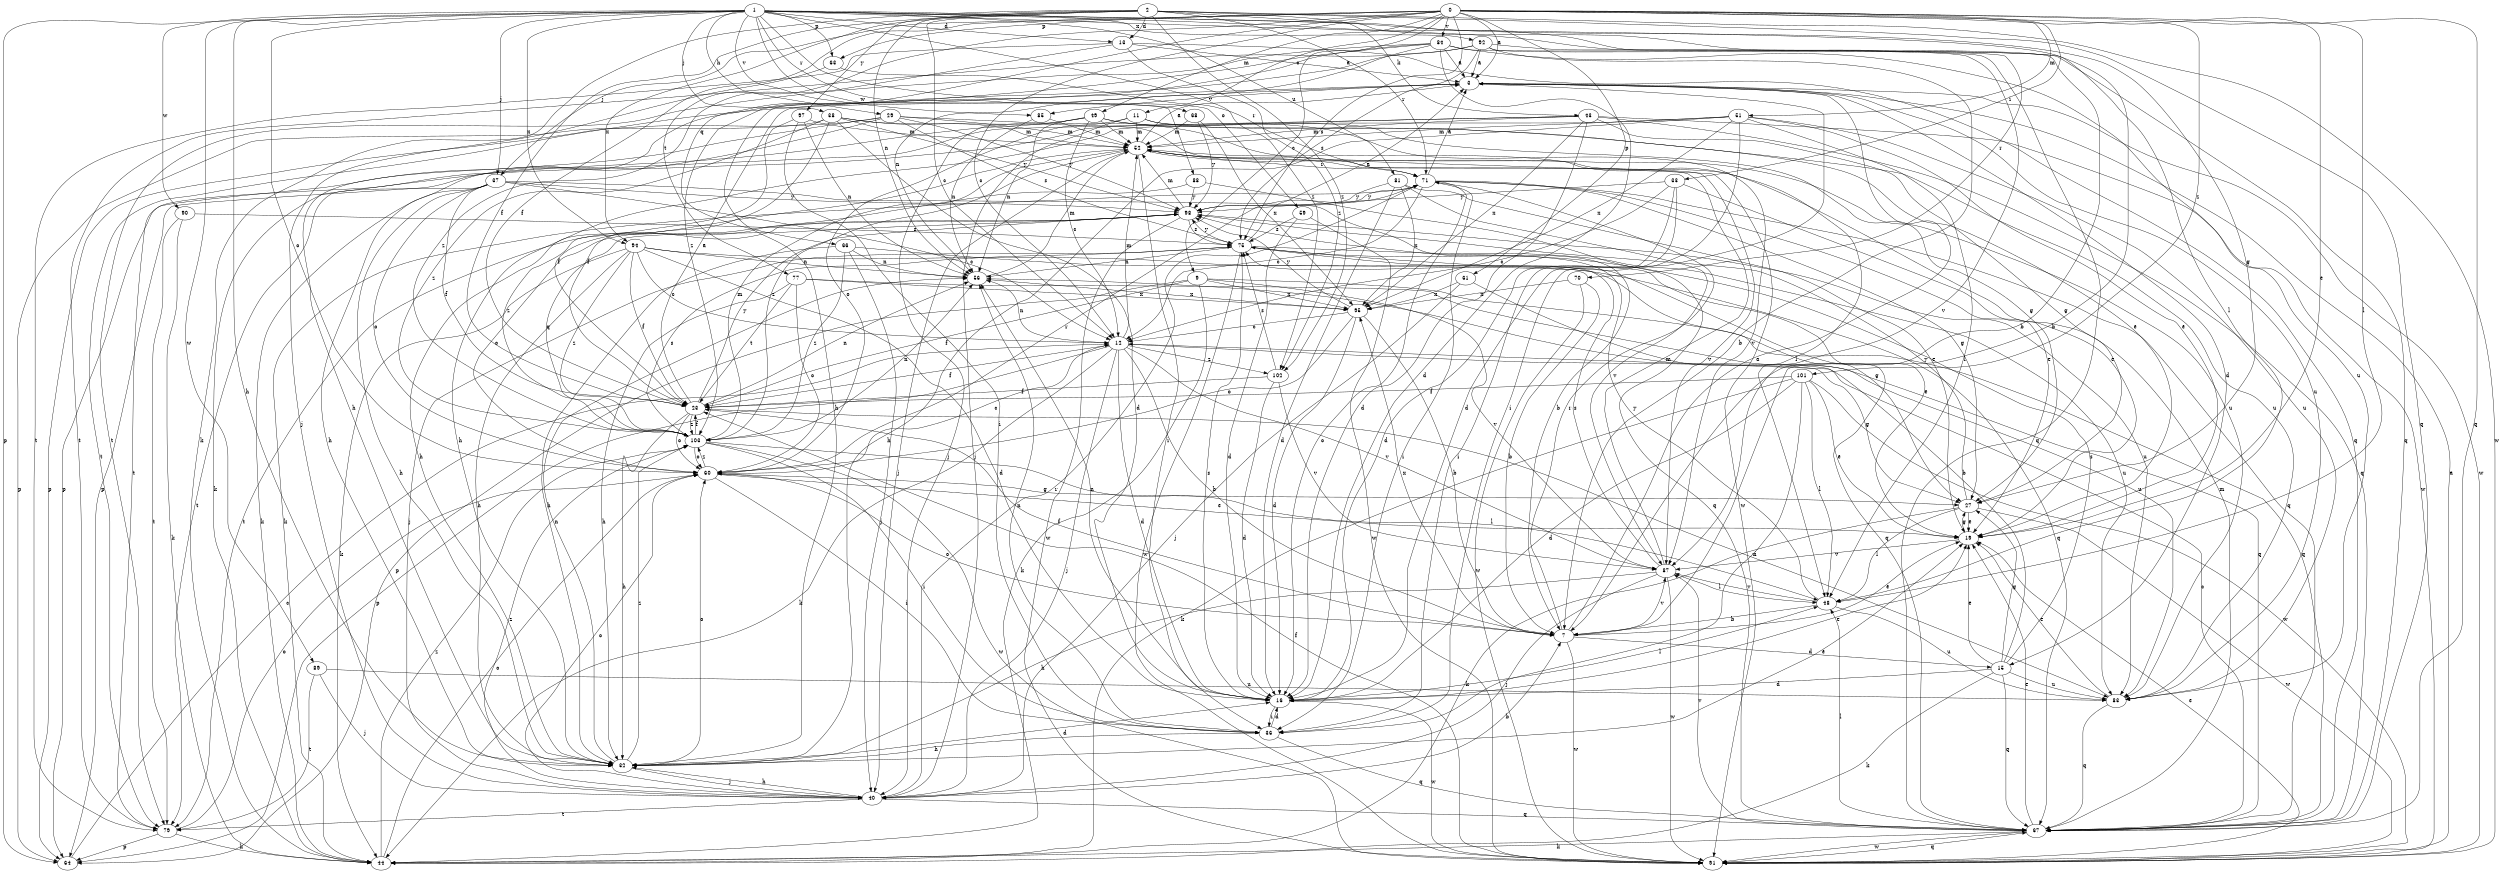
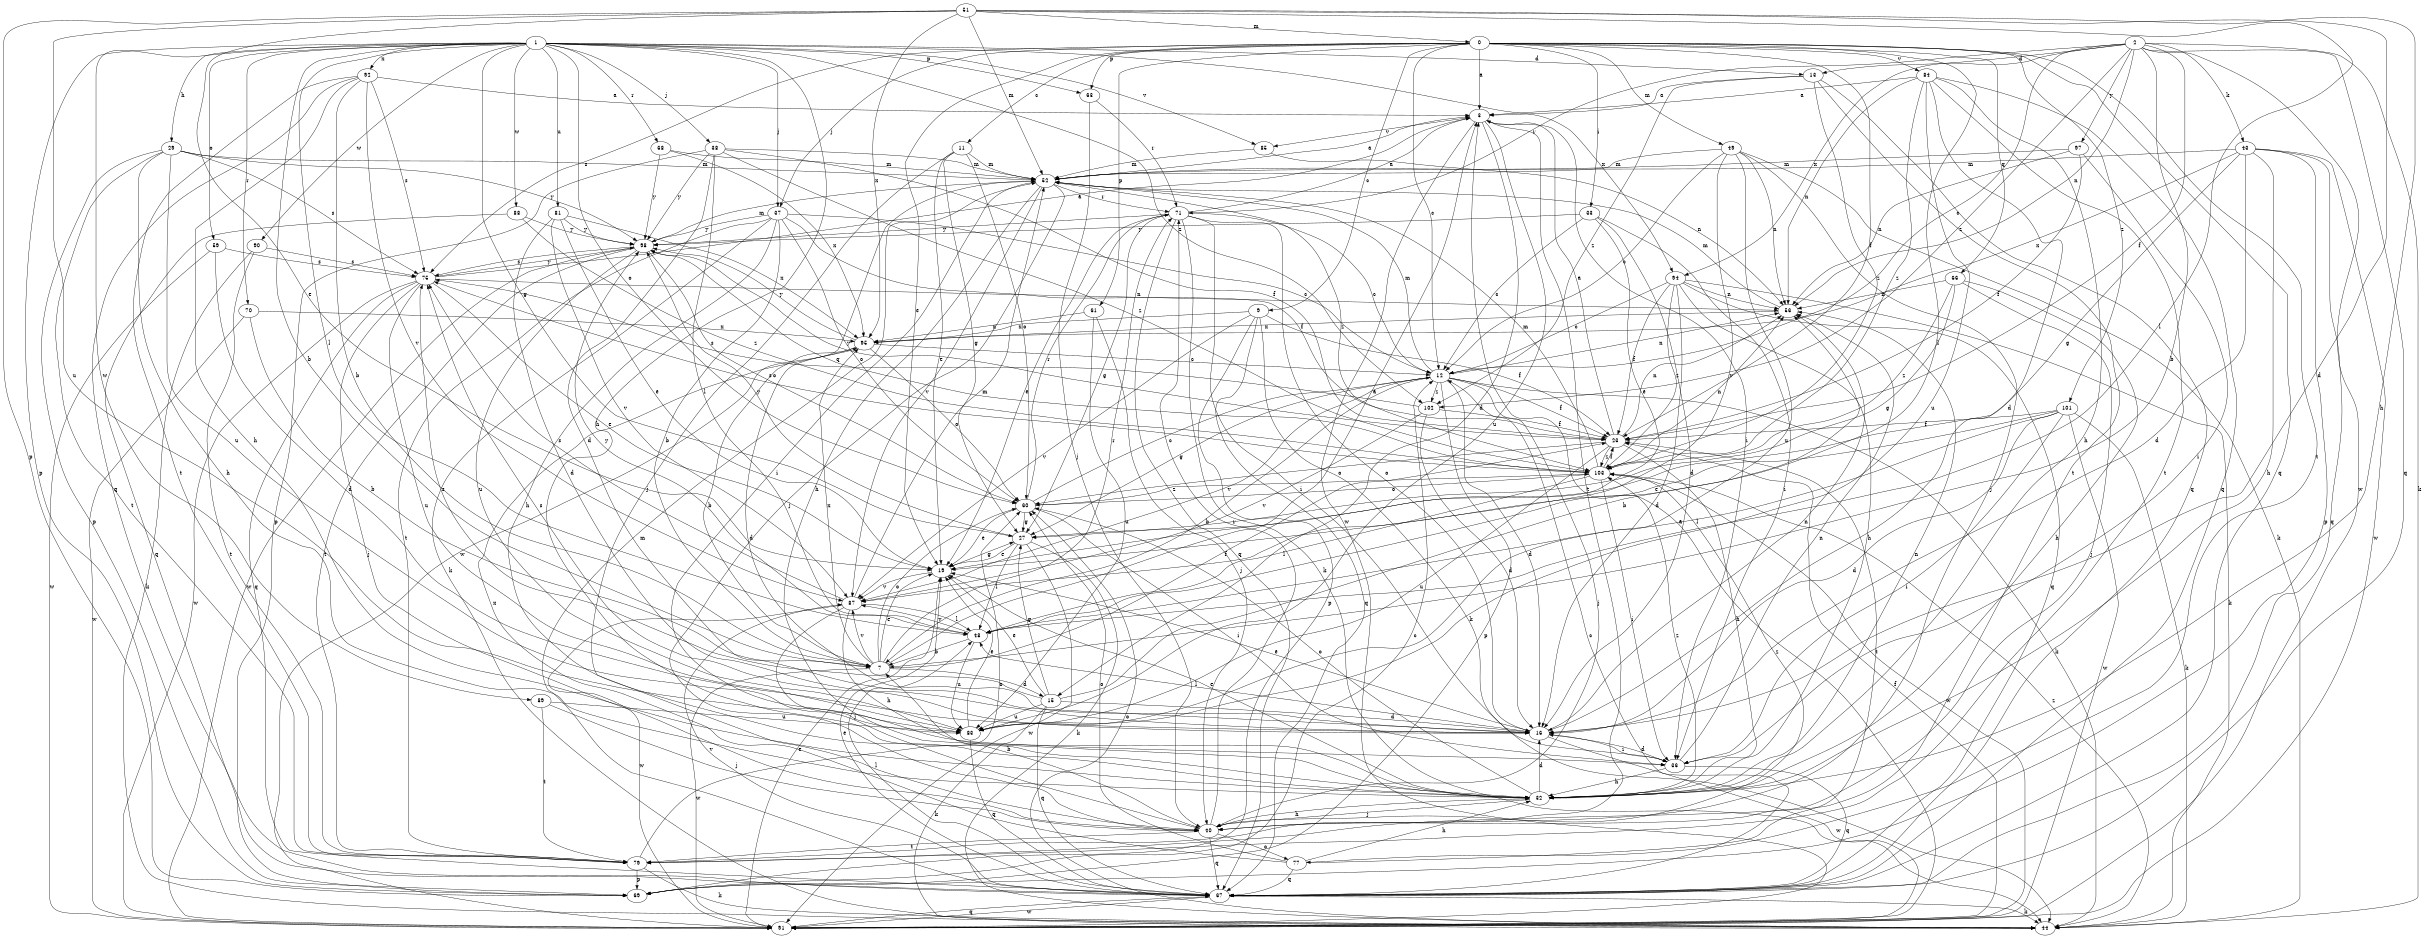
(2036, 26) -> (1221, 27)
(526, 733) -> (1256, 847)
(68, 863) -> (637, 896)
